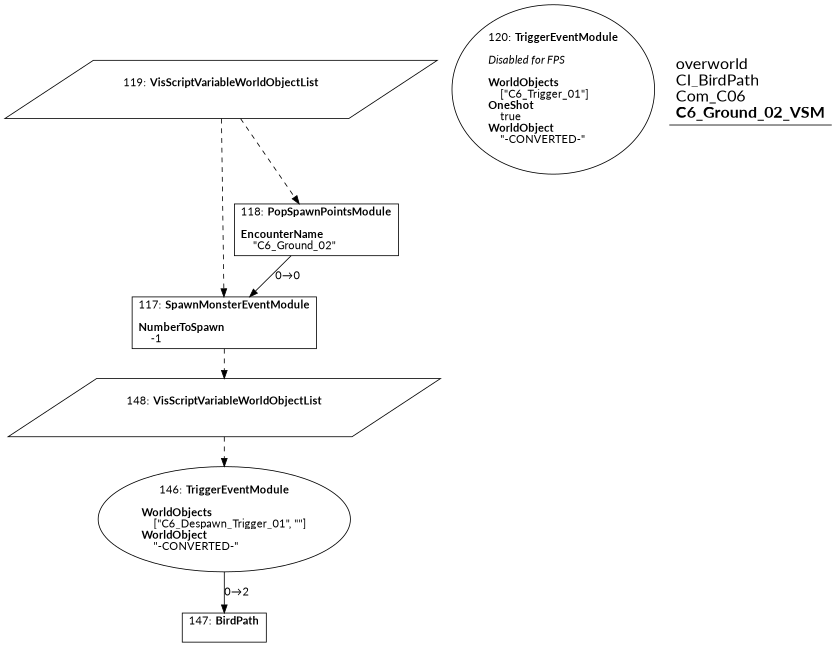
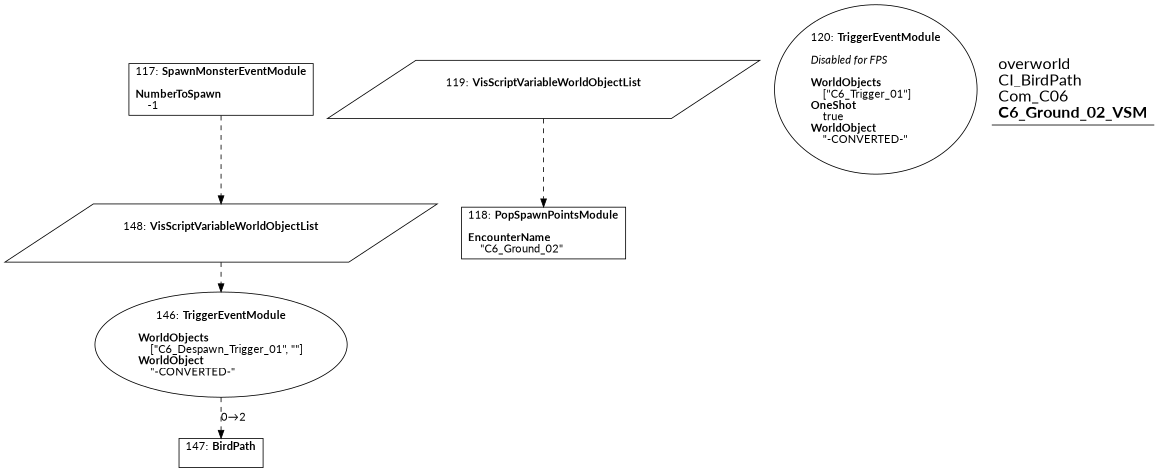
(223, 204) -> none
(273, 273) -> none
(224, 588) -> (221, 414)
